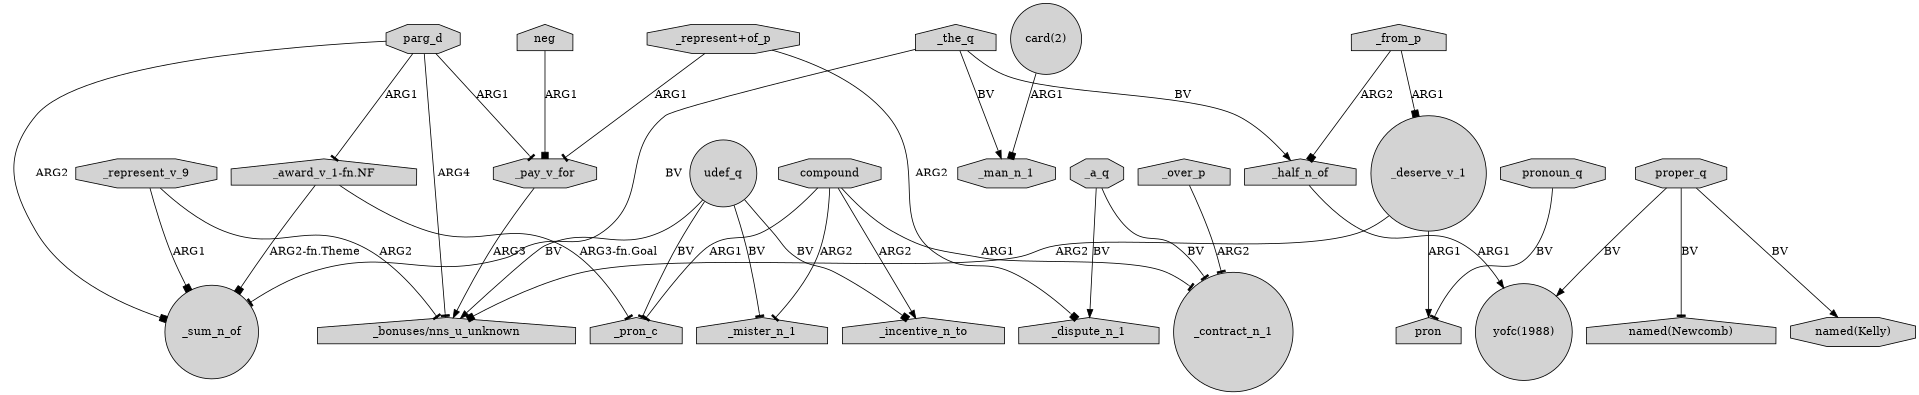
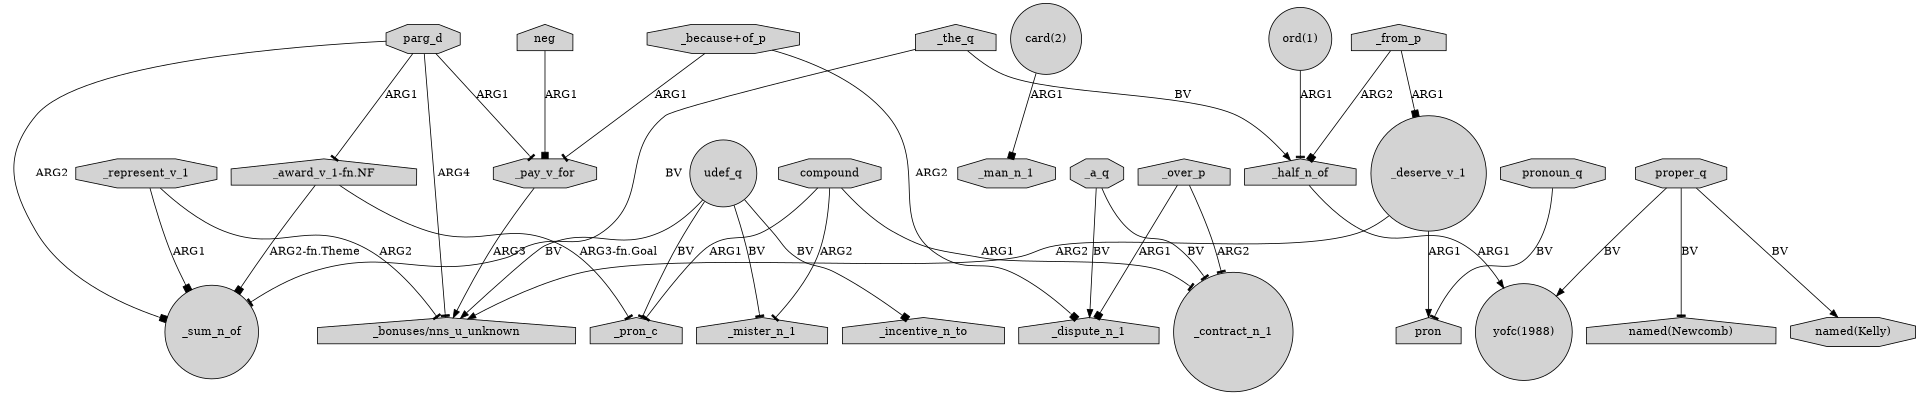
(723, 39) -> (723, 39)
none -> (1300, 39)
(979, 101) -> none
(146, 173) -> (146, 173)
none -> (1139, 248)
(875, 250) -> none
(931, 263) -> (931, 263)
